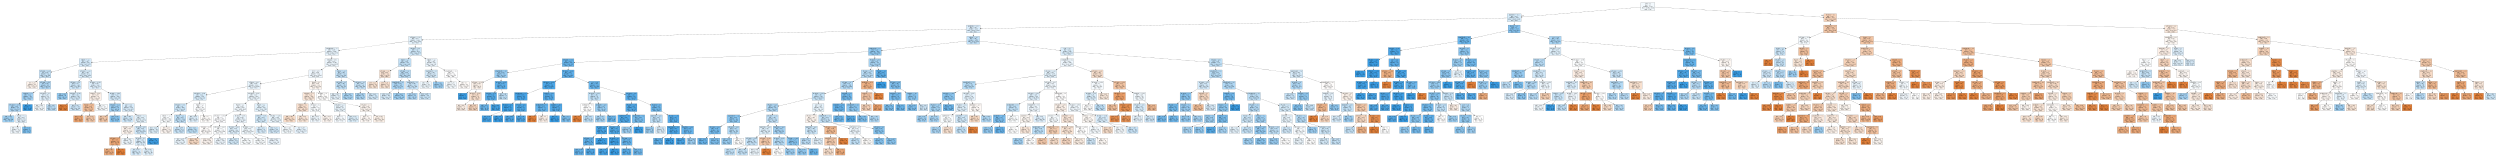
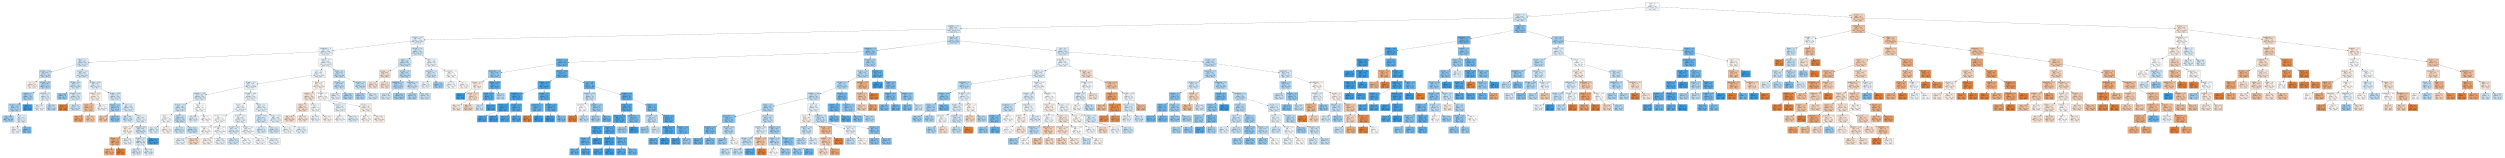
none -> (1374, 85)
none -> (1482, 96)
none -> (1721, 96)
(2272, 96) -> (2282, 96)
(2479, 96) -> (2485, 96)
(484, 108) -> (480, 108)
(1648, 108) -> (1647, 108)
(2382, 108) -> none
(543, 119) -> (538, 119)
(2143, 119) -> (2154, 119)
(601, 141) -> (597, 141)
(755, 152) -> (750, 152)
